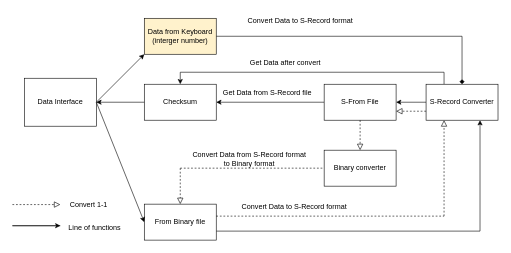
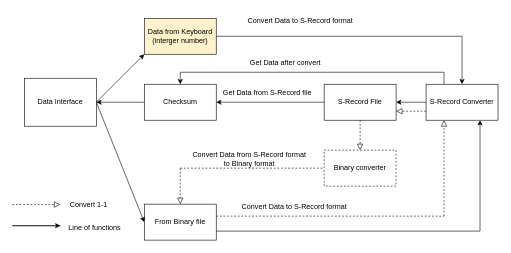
(462, 78) -> (462, 78)
(360, 102) -> (360, 102)
(360, 168) -> (360, 168)
